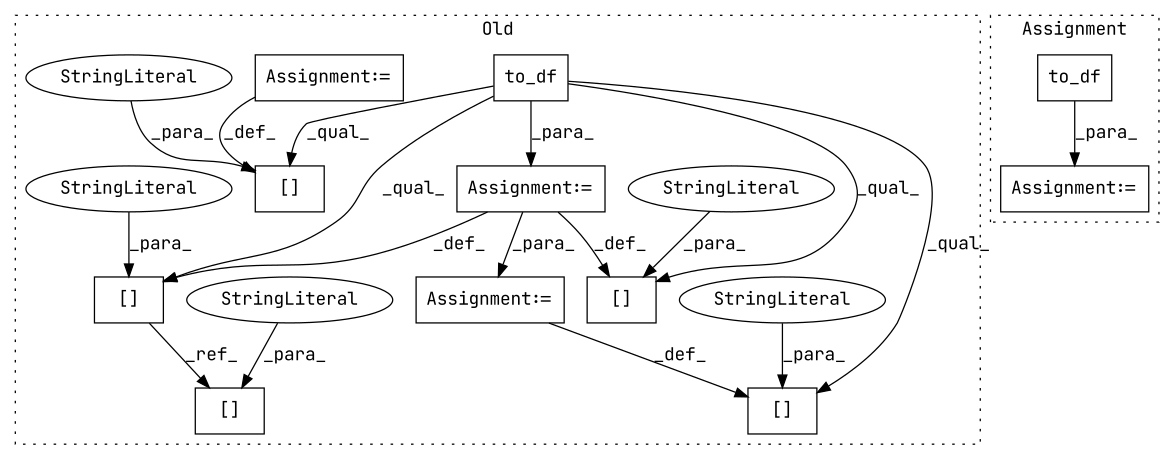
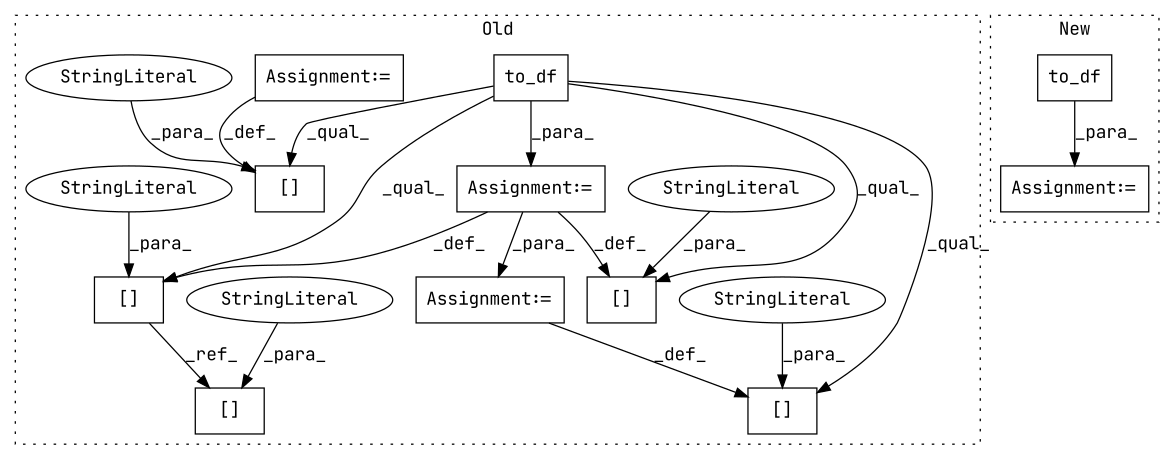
(1075, 30) -> (1075, 30)
